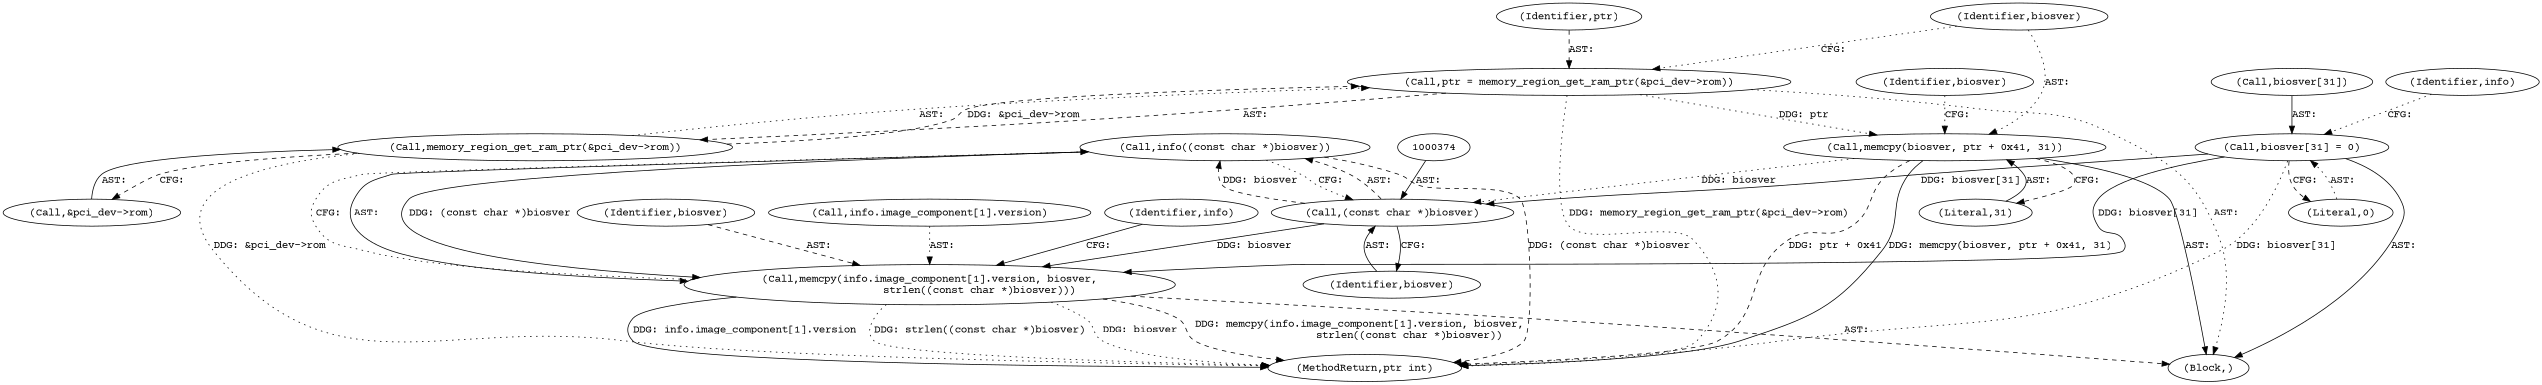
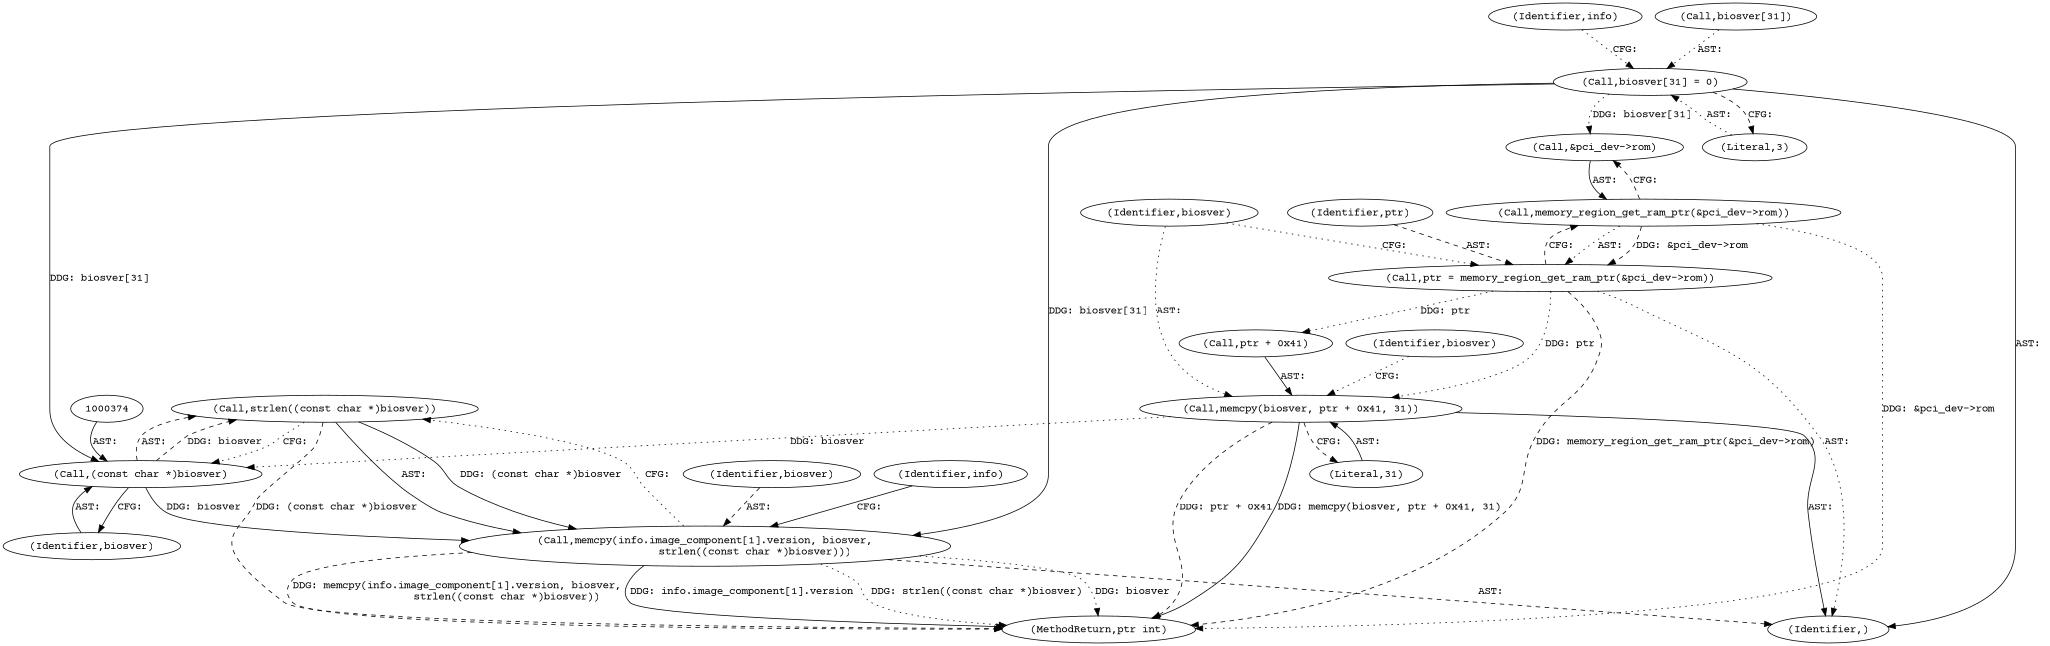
(2292, 111) -> (1696, 47)
(1259, 115) -> (1565, 245)
(1225, 147) -> (325, 409)
(930, 213) -> none
(2341, 213) -> (1755, 147)
(1715, 276) -> (1478, 533)
(1906, 328) -> (1594, 107)
none -> (1256, 343)
(2209, 368) -> (1828, 629)
